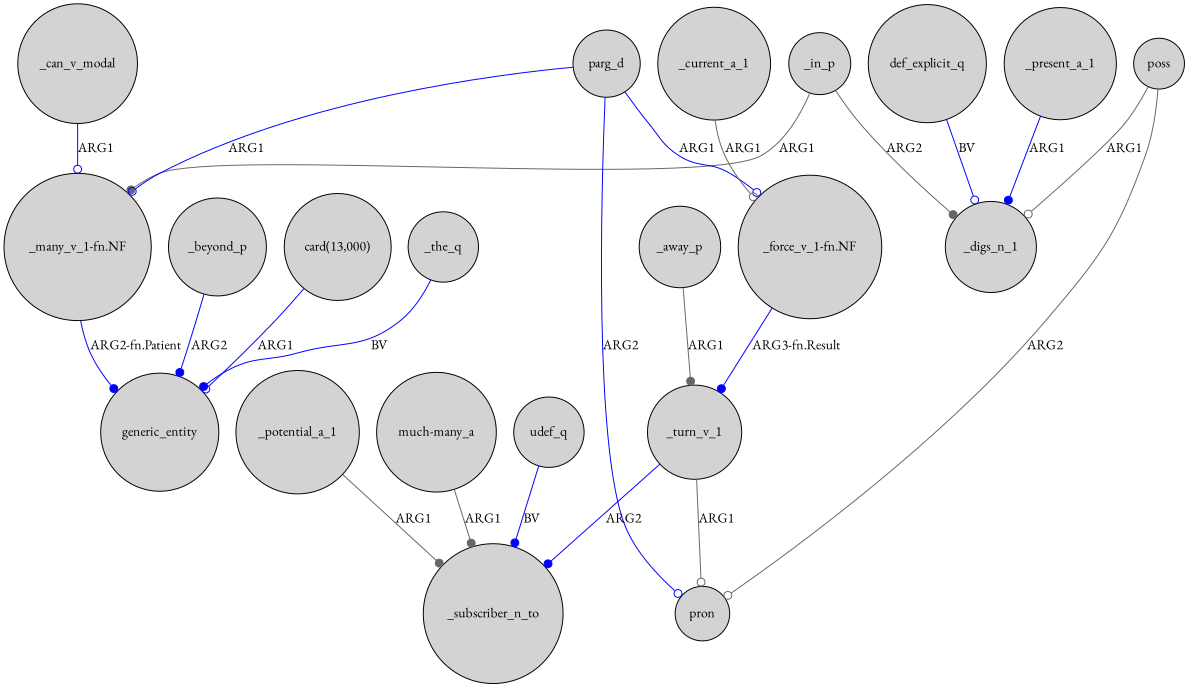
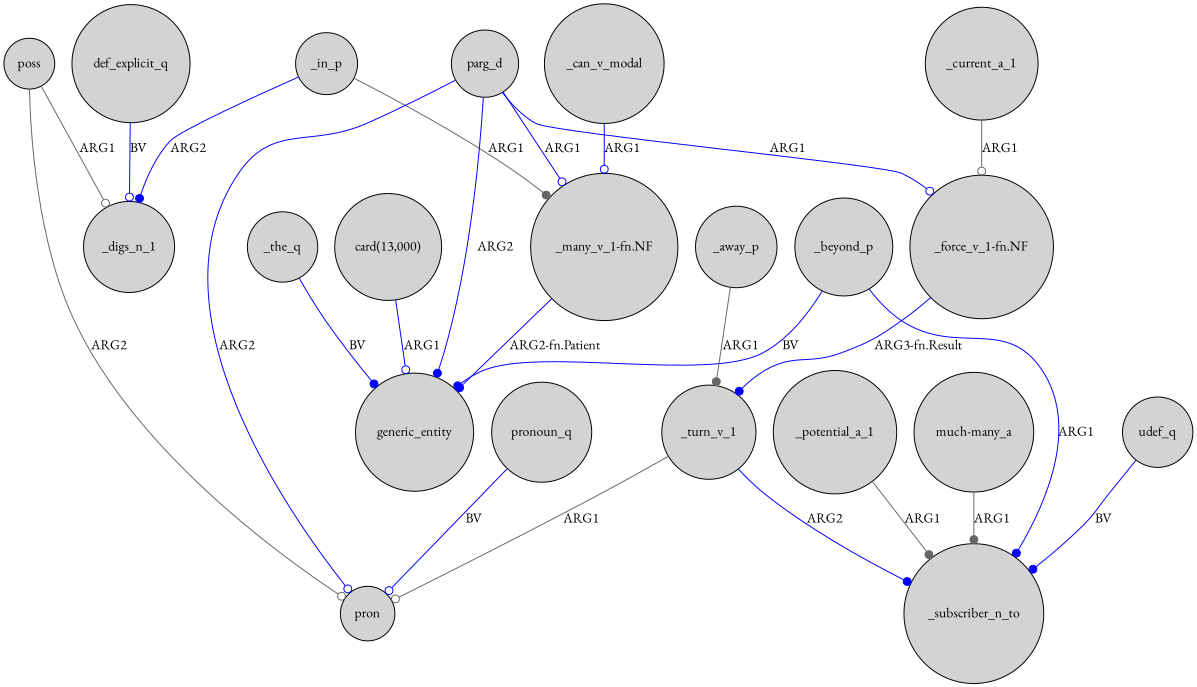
(1060, 64) -> none
(889, 155) -> (205, 120)
none -> (469, 235)
(209, 346) -> (791, 346)
none -> (1039, 367)
none -> (542, 432)
